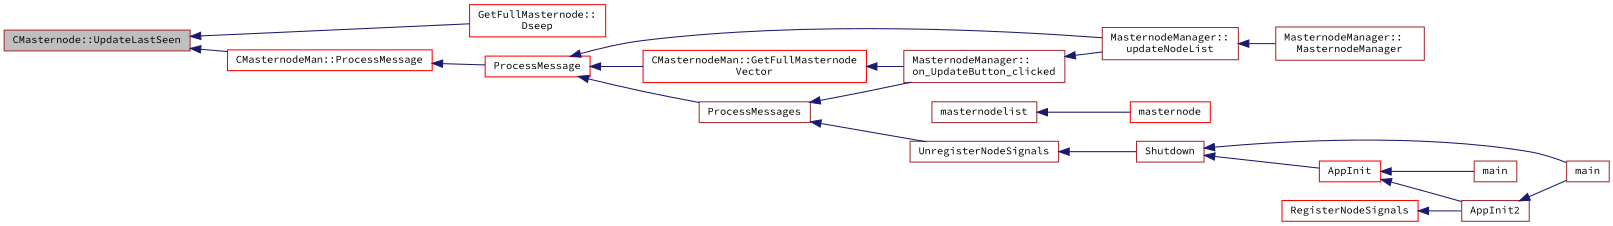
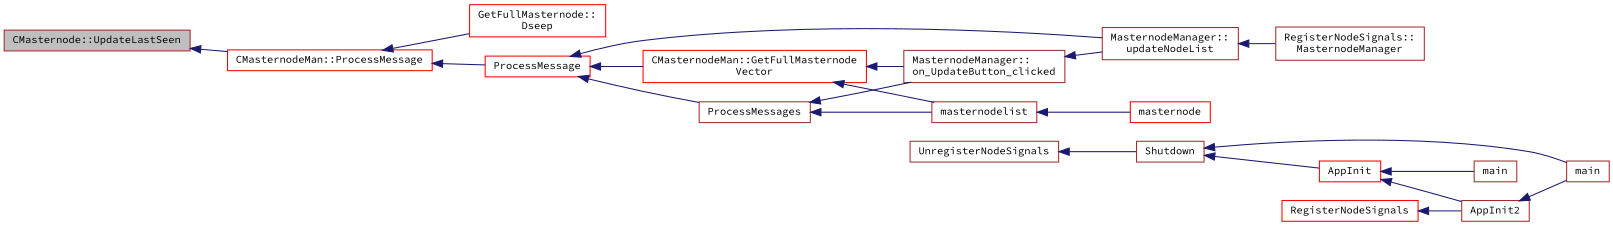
(335, 30) -> (431, 41)
(1350, 44) -> (1350, 44)
none -> (889, 93)
(874, 133) -> (876, 112)
